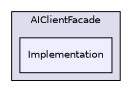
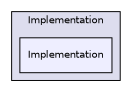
(66, 21) -> (66, 21)
